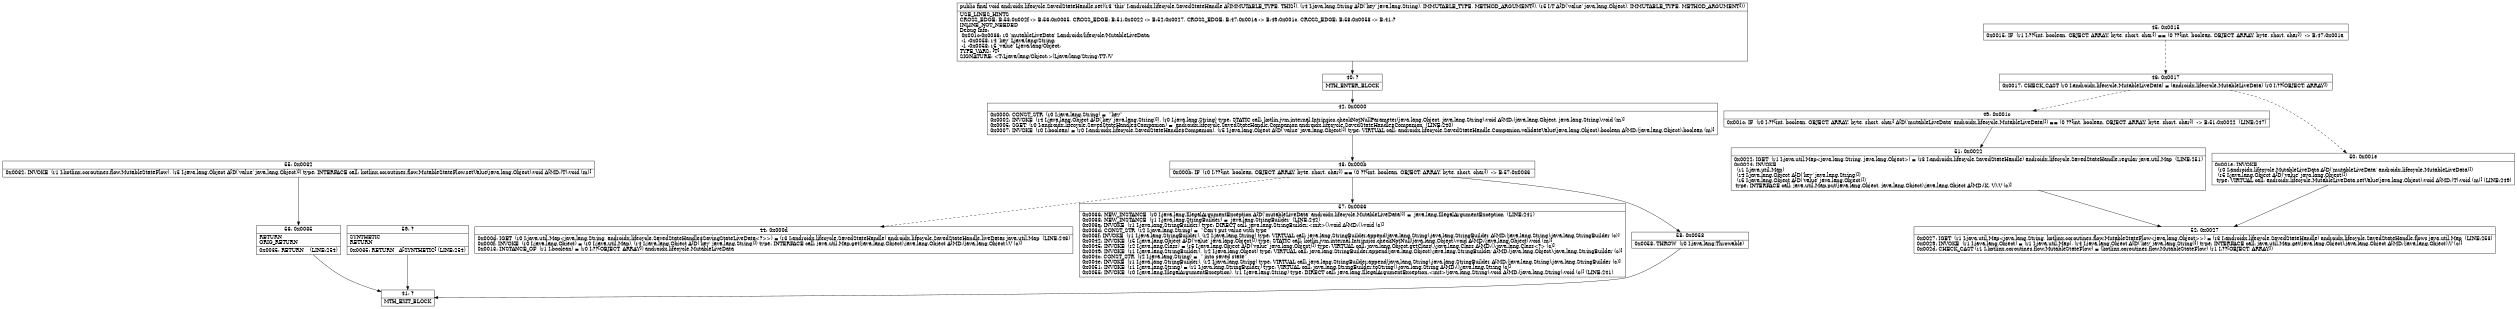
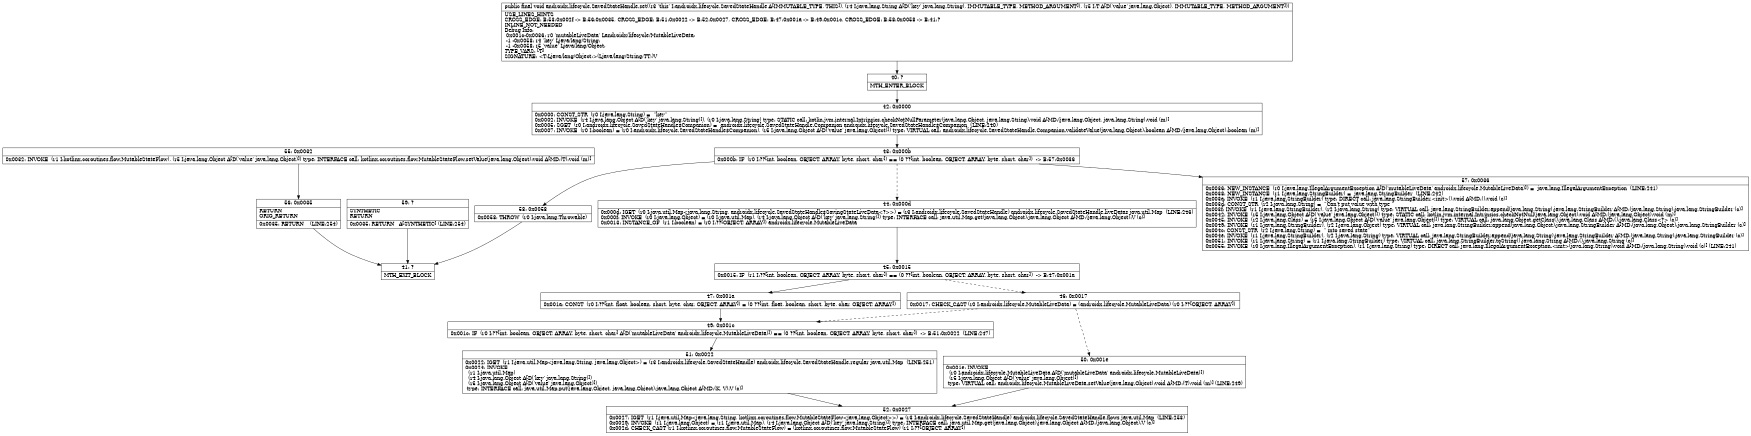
none -> (897, 244)
none -> (721, 301)
